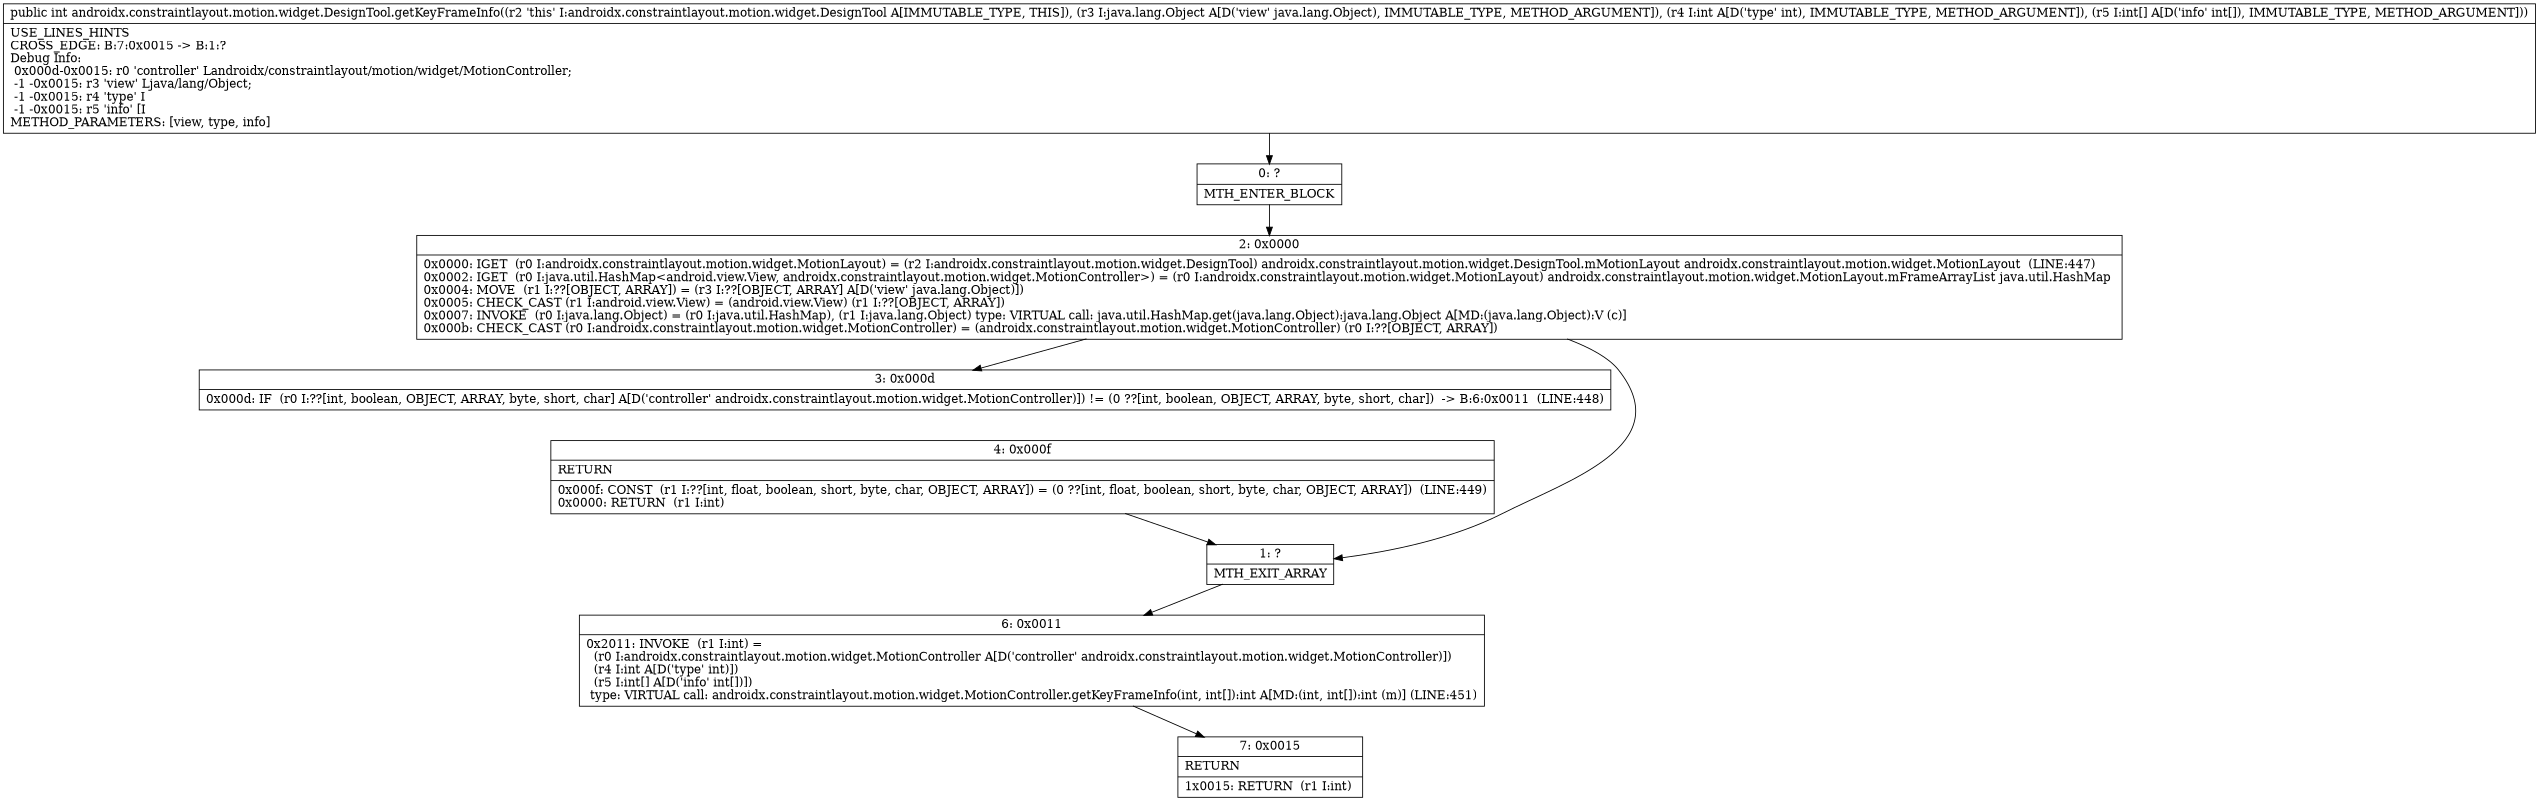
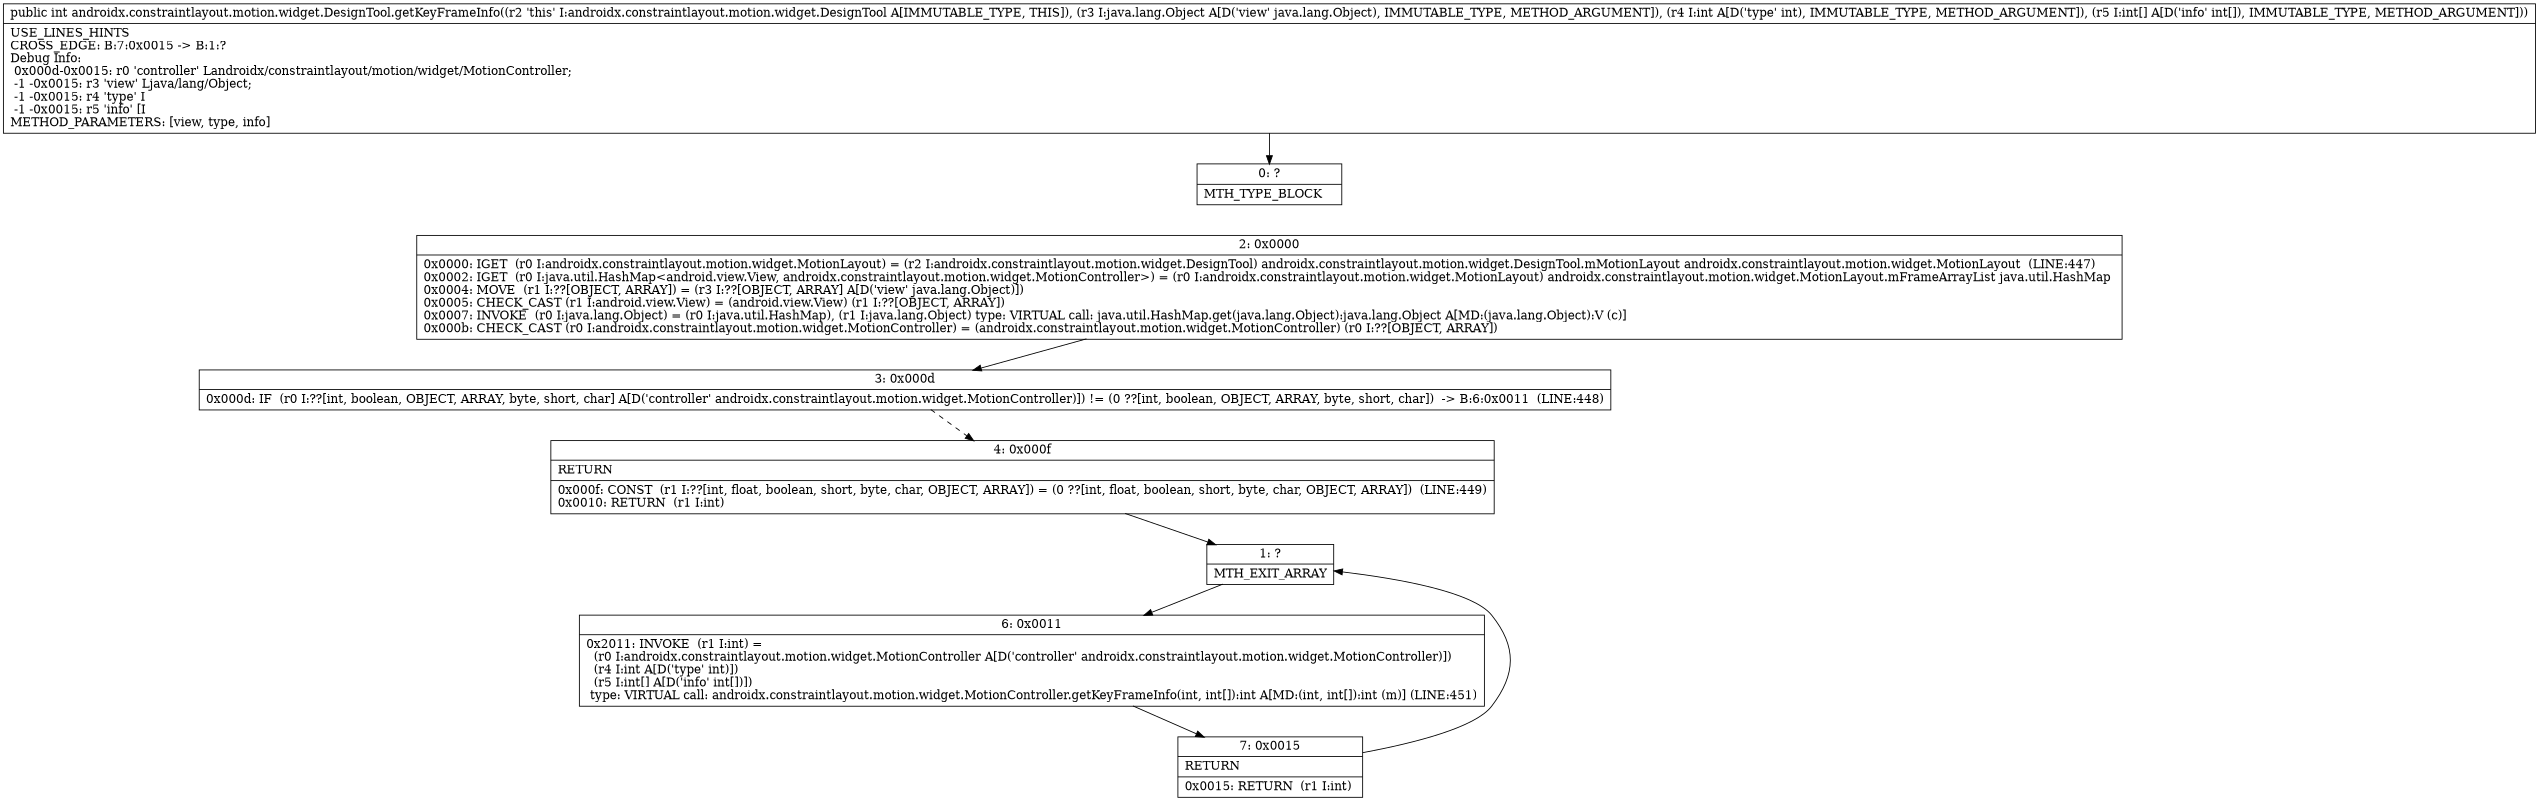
(1269, 194) -> (1263, 194)
(1269, 216) -> none
none -> (949, 423)
(1554, 489) -> (1509, 651)
(643, 503) -> (643, 503)
(1270, 787) -> (1270, 787)
